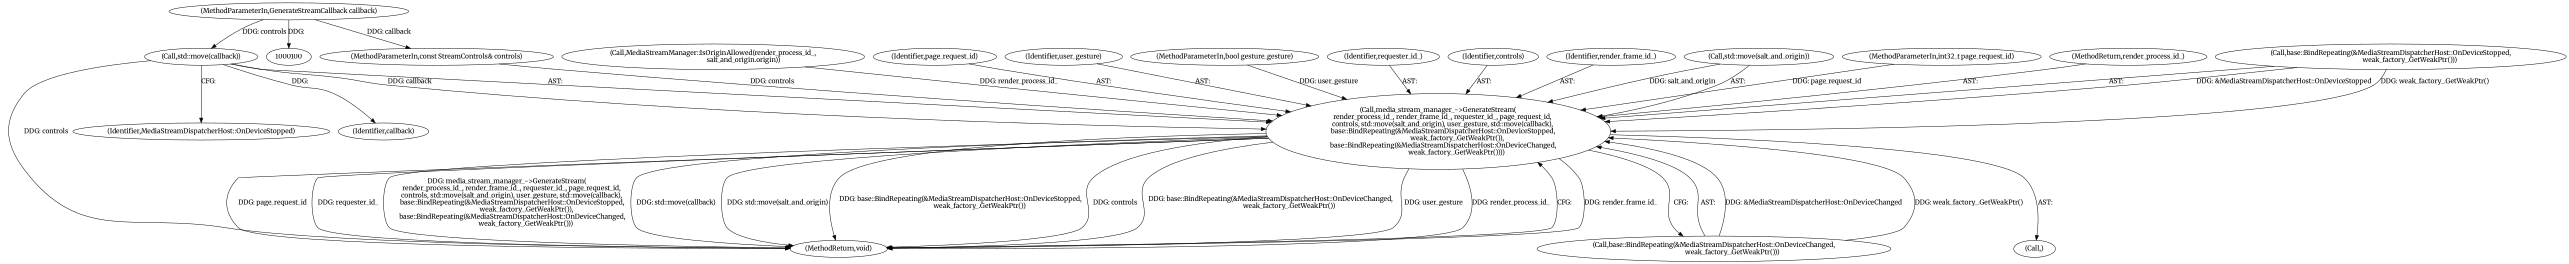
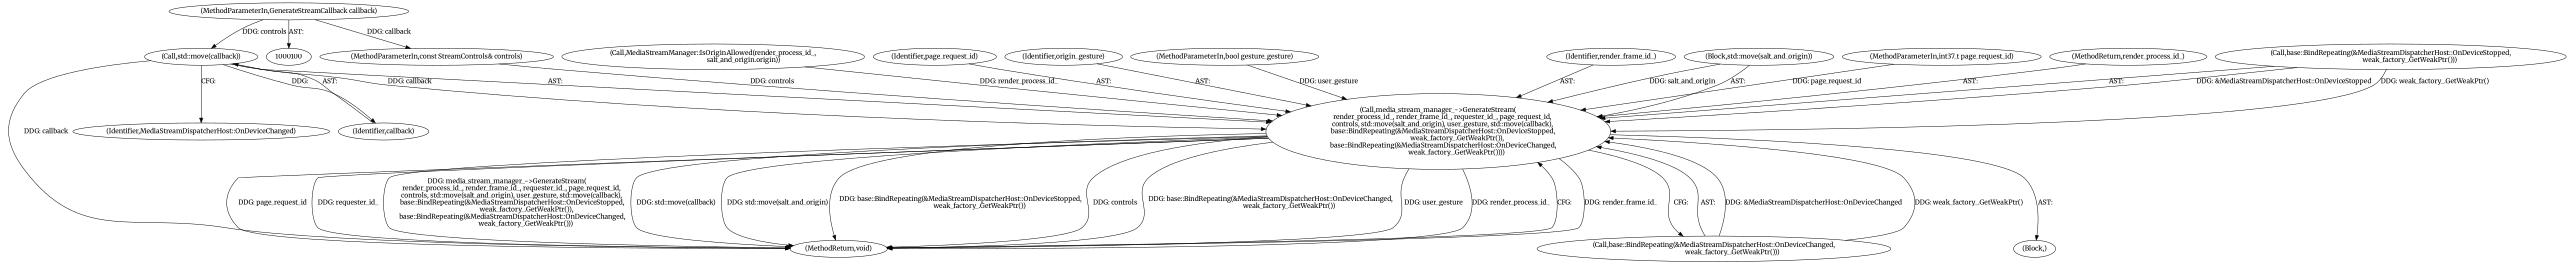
(297, 32) -> (297, 32)
(1064, 57) -> (1064, 57)
(1383, 57) -> none
(1493, 57) -> none
(1759, 57) -> (1759, 57)
(1942, 57) -> (1942, 57)
none -> (312, 79)
(46, 131) -> (46, 131)
(201, 131) -> (201, 131)
(2035, 249) -> (2035, 249)
